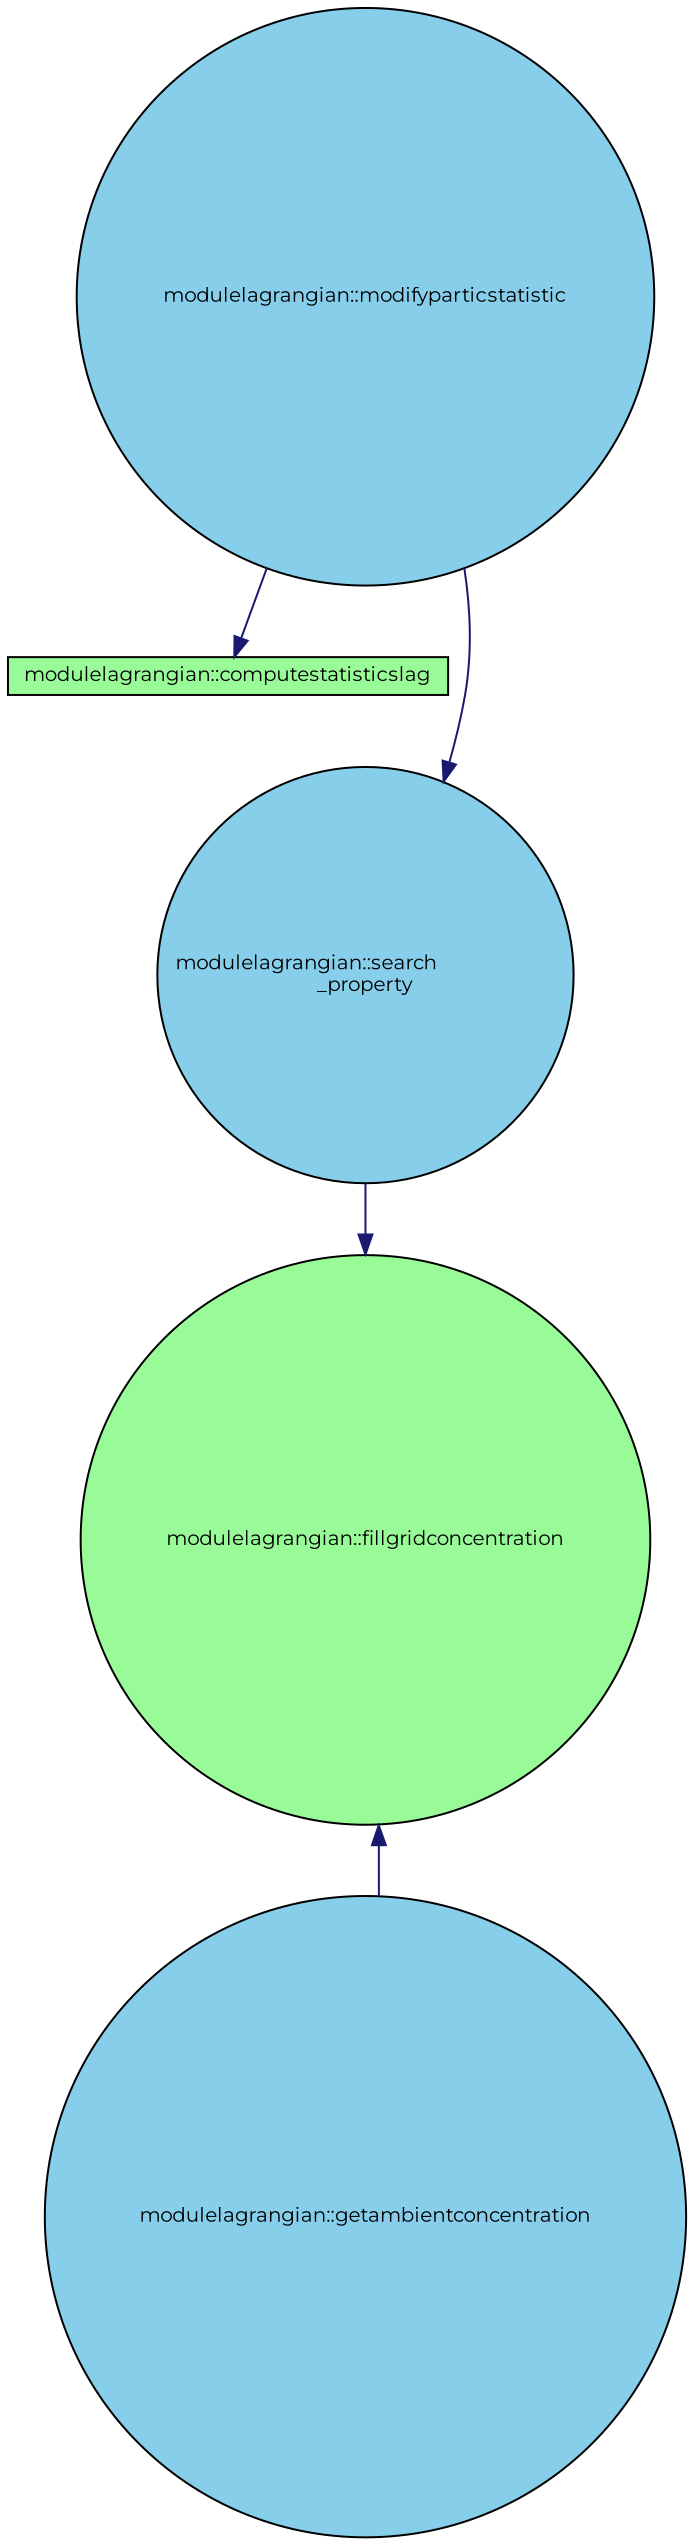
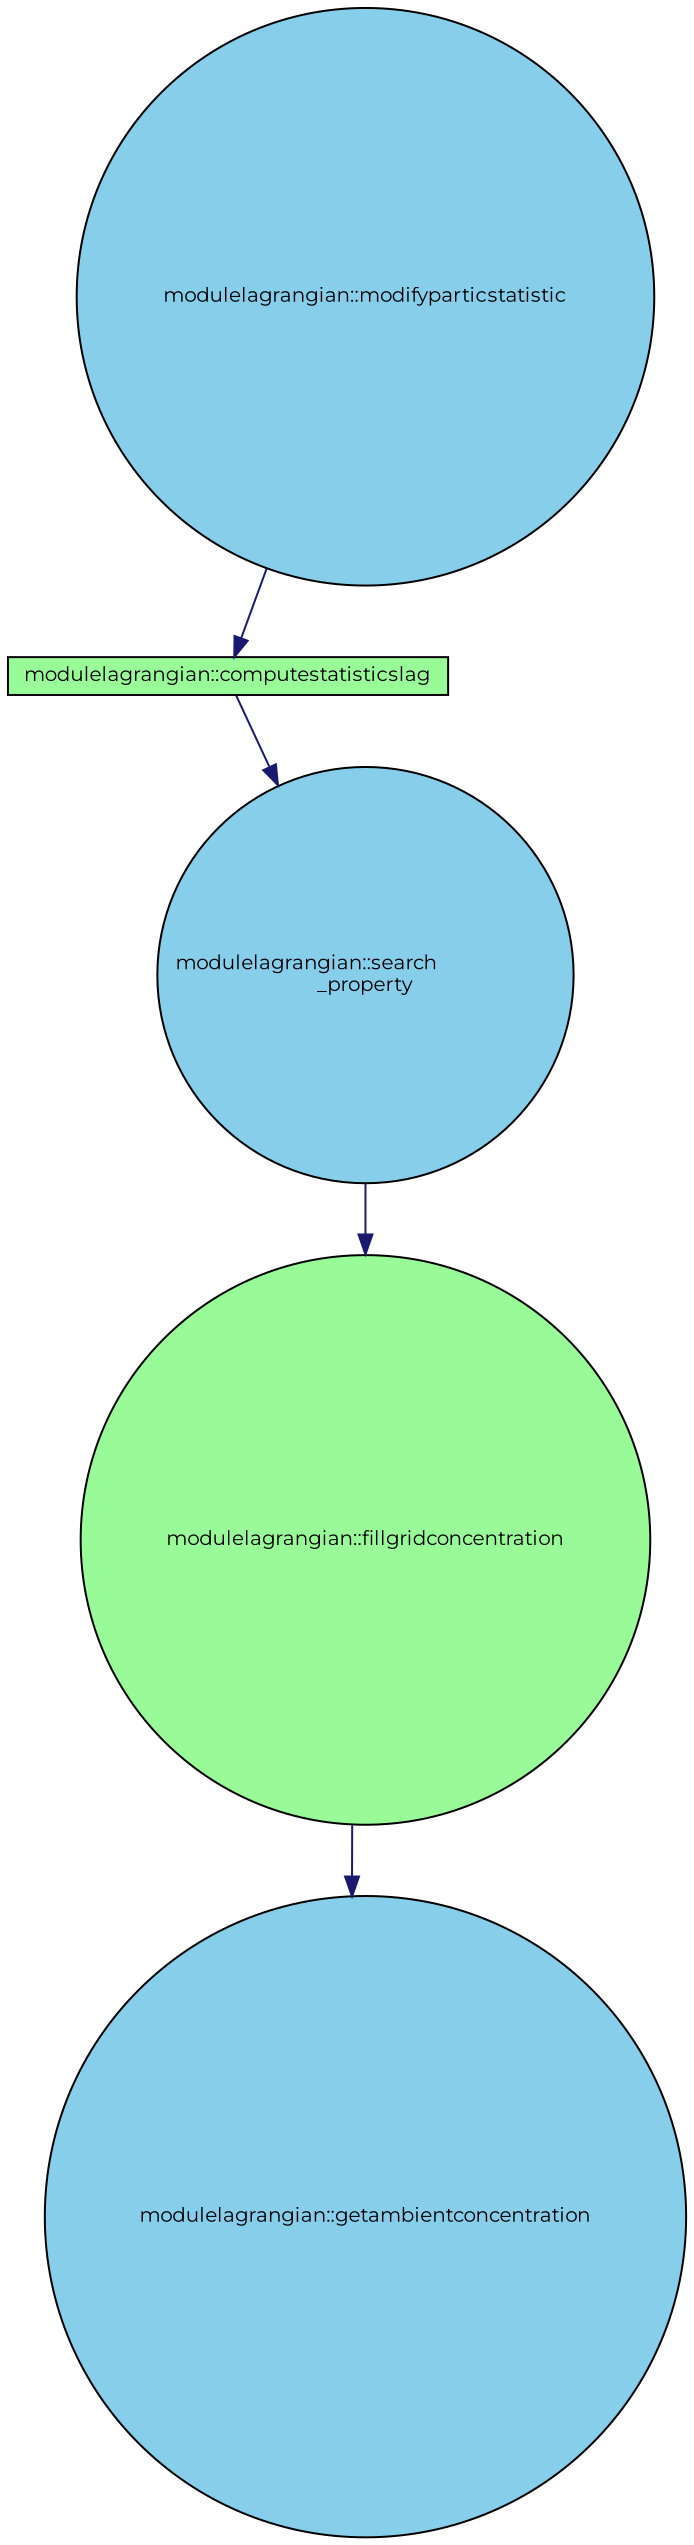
(469, 666) -> (253, 731)
(379, 1871) -> (352, 1851)
